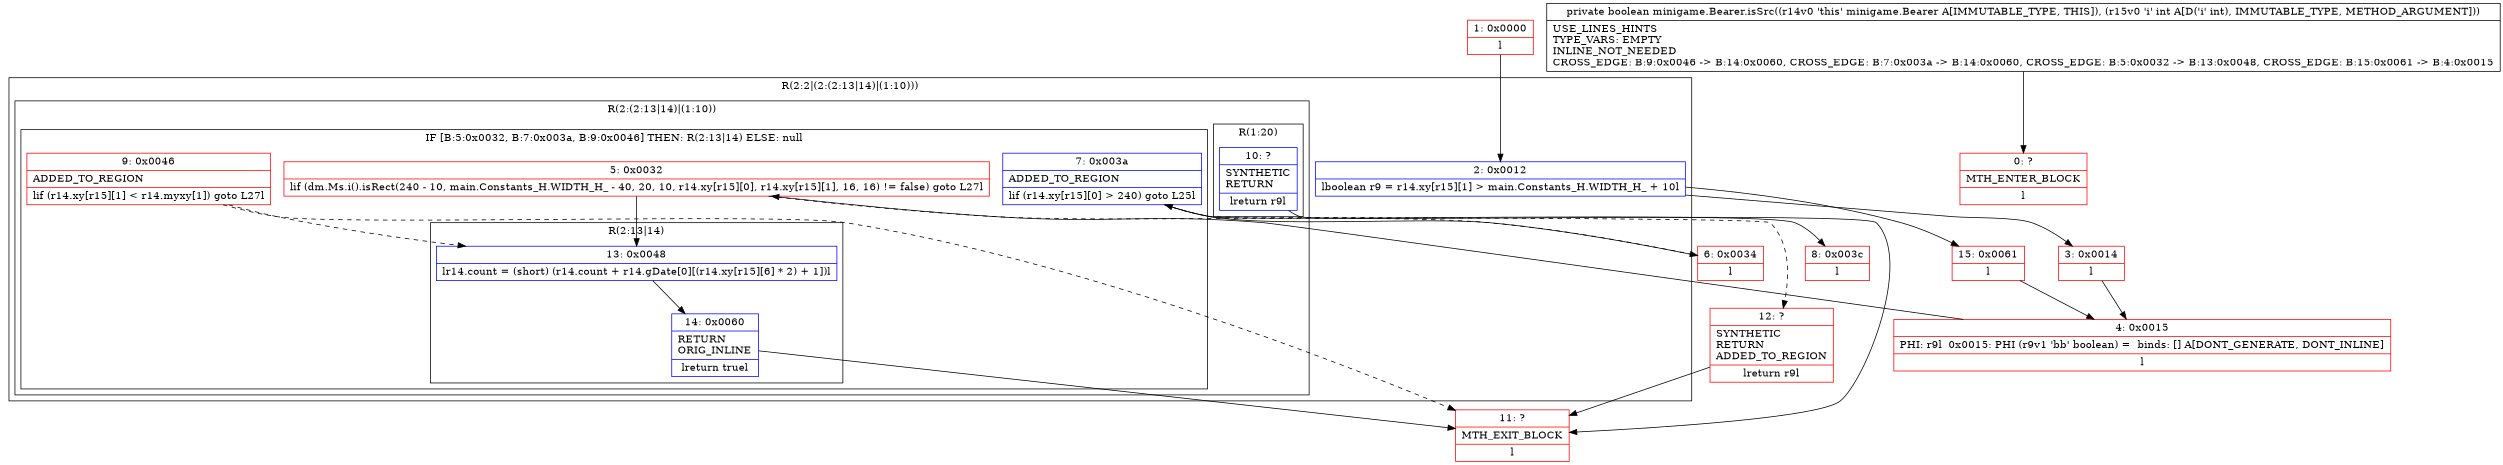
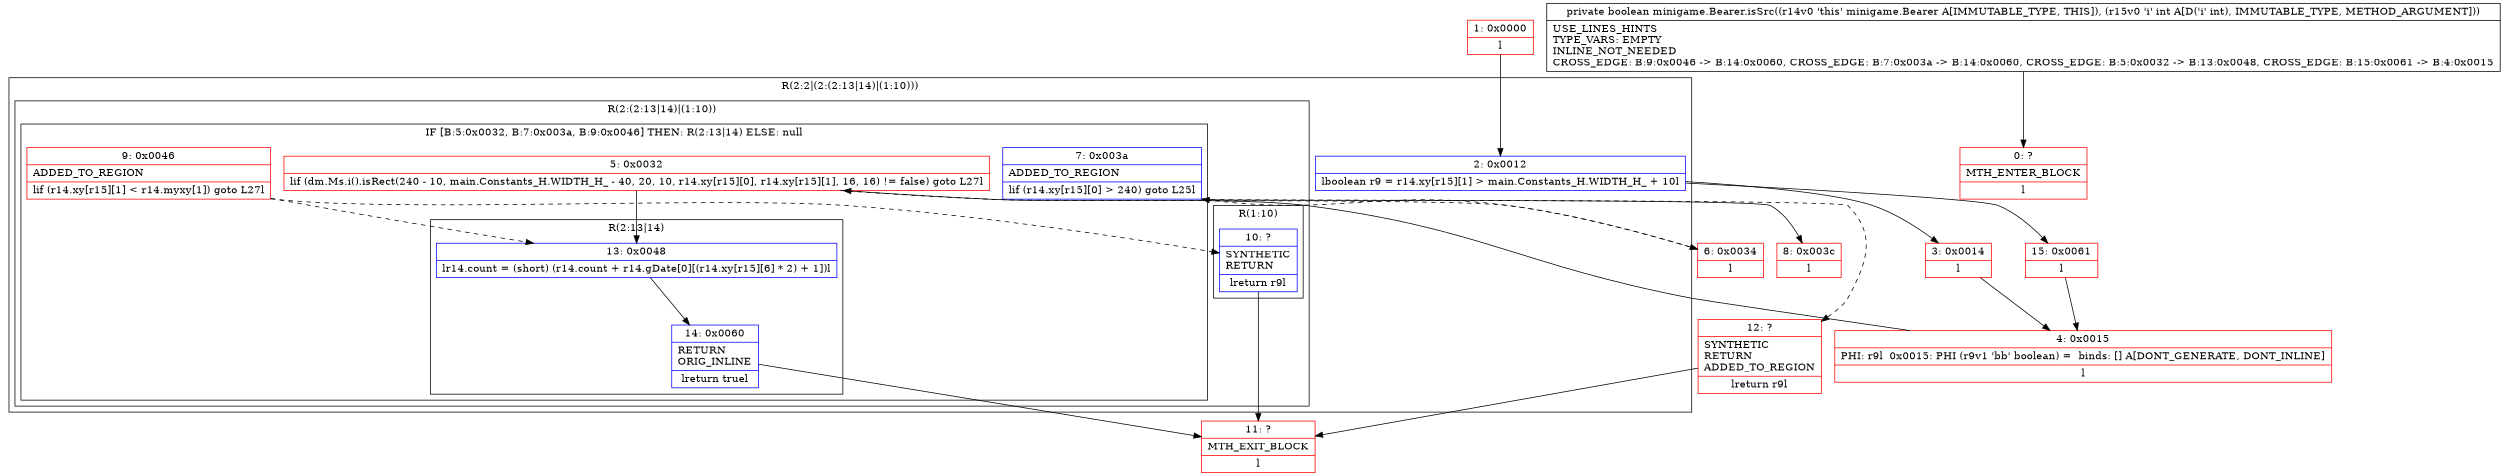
(1258, 133) -> (1258, 214)
(1436, 221) -> (1456, 201)
(849, 223) -> (743, 203)
